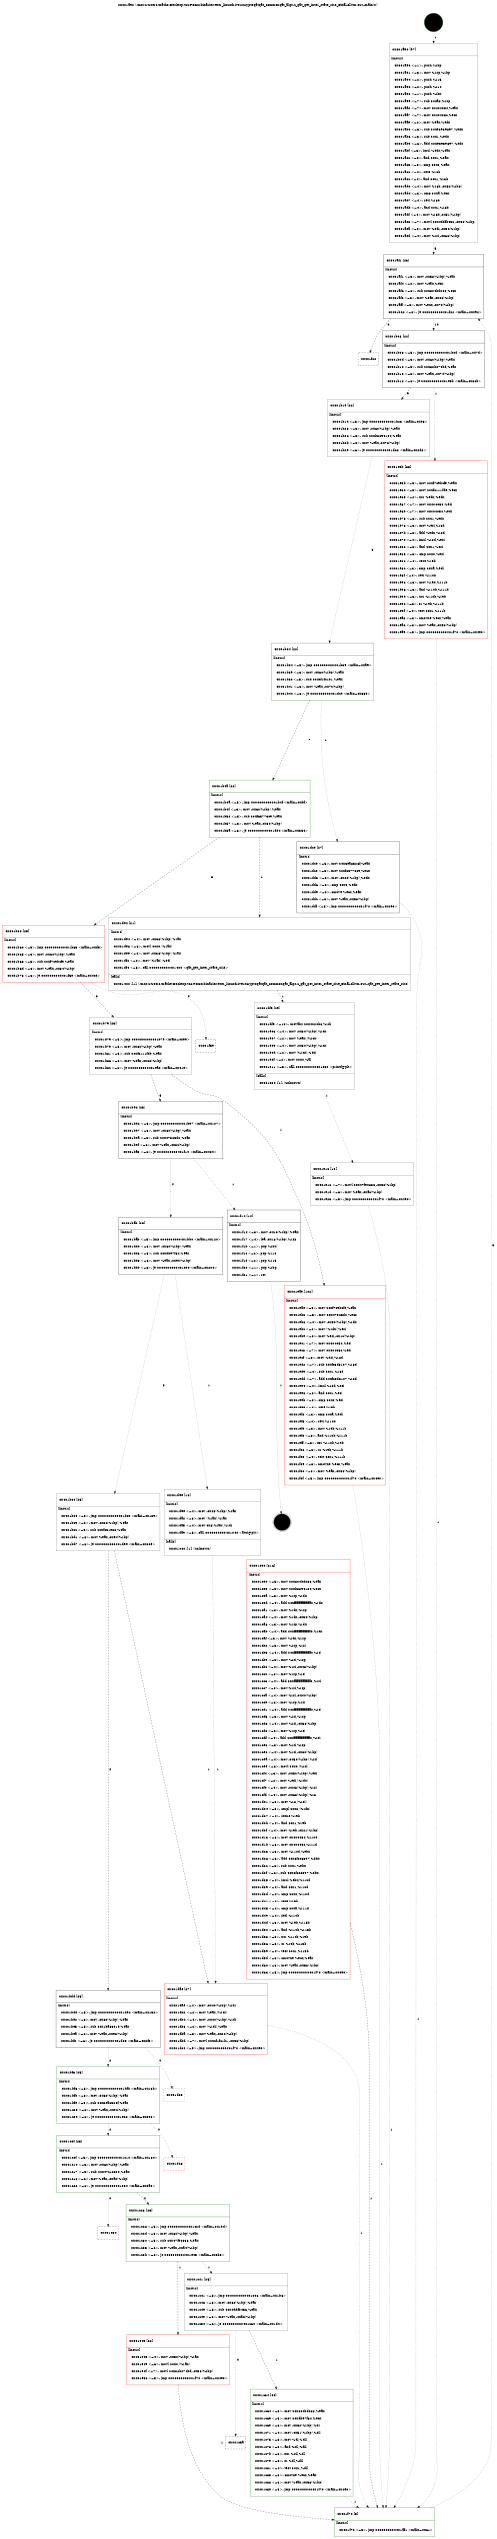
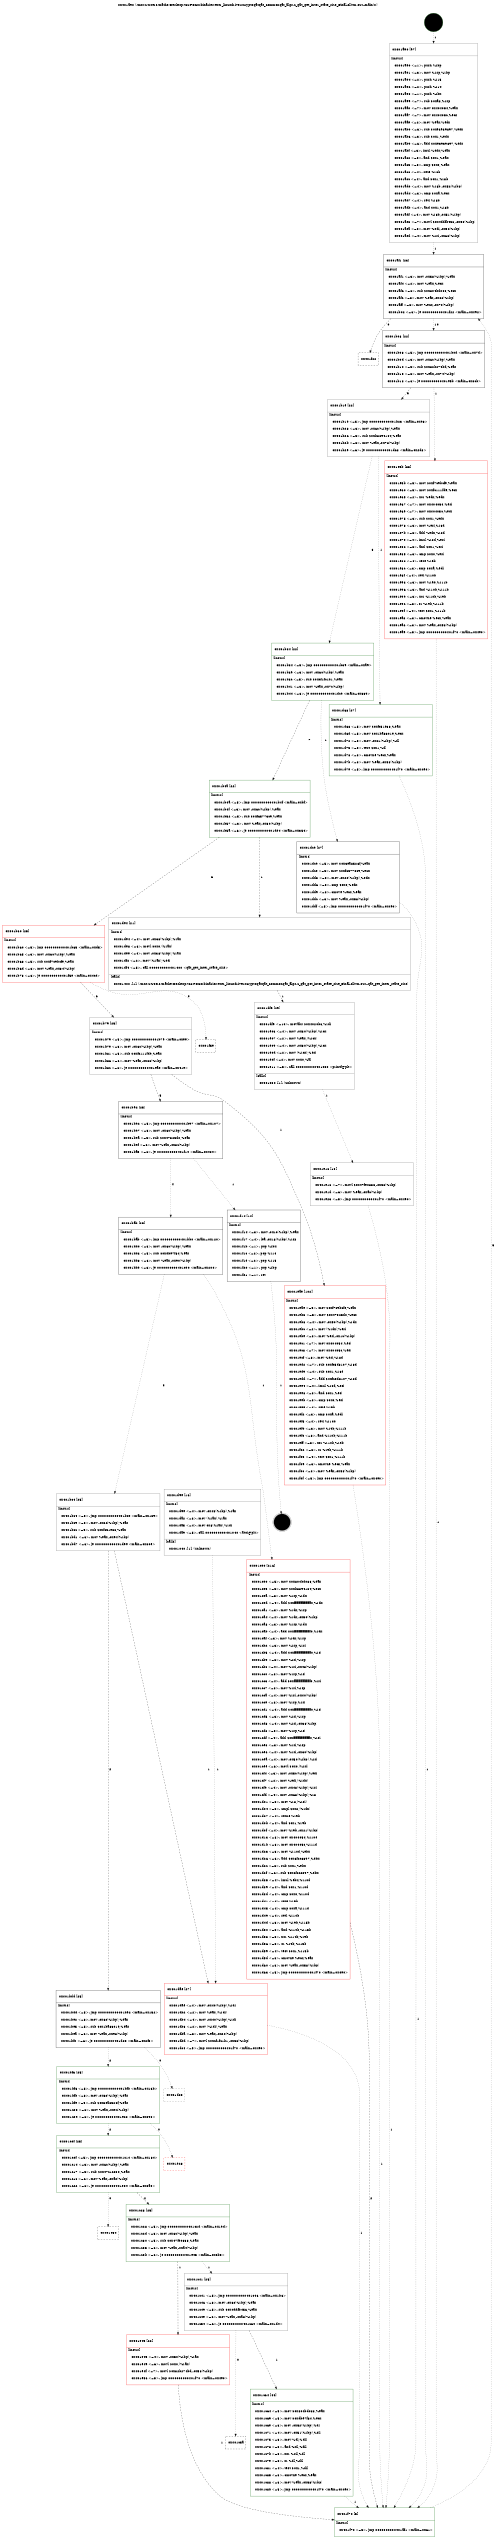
(435, 248) -> (435, 248)
none -> (381, 740)
(191, 1380) -> (252, 1411)
(371, 2198) -> (371, 2198)
